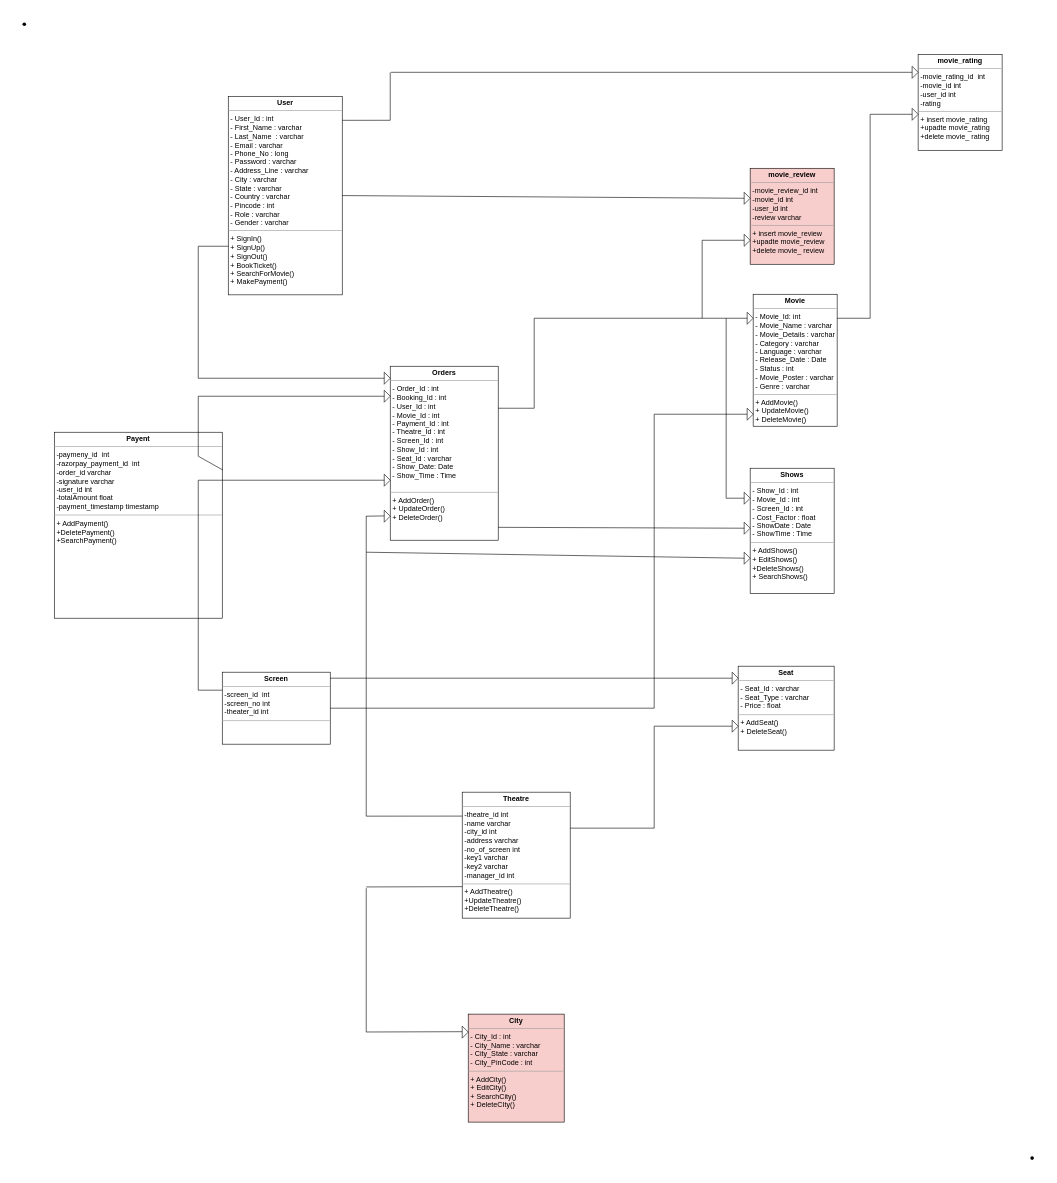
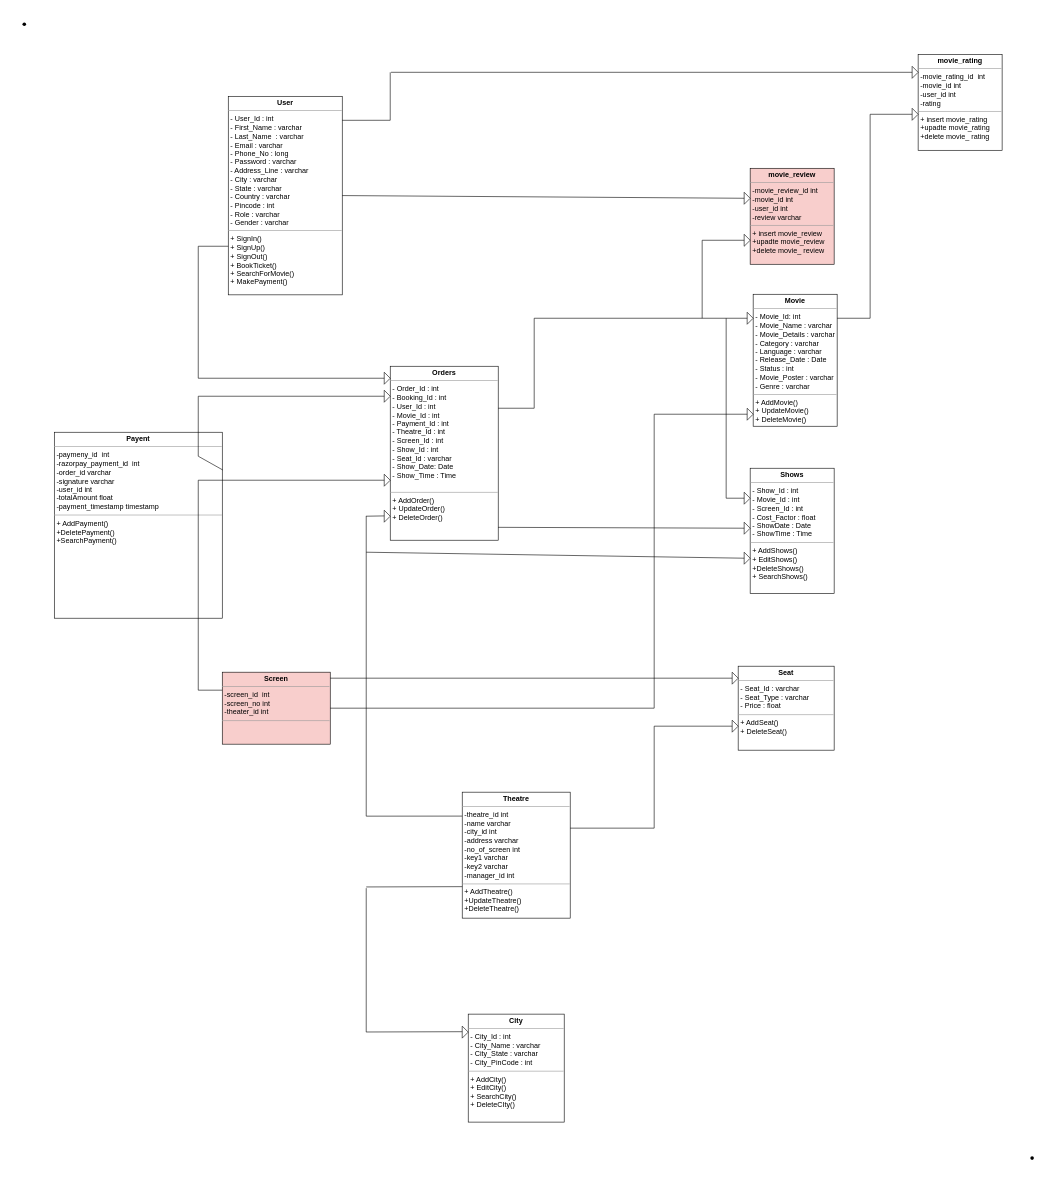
(276, 708) -> (276, 708)
(516, 1068) -> (516, 1068)
